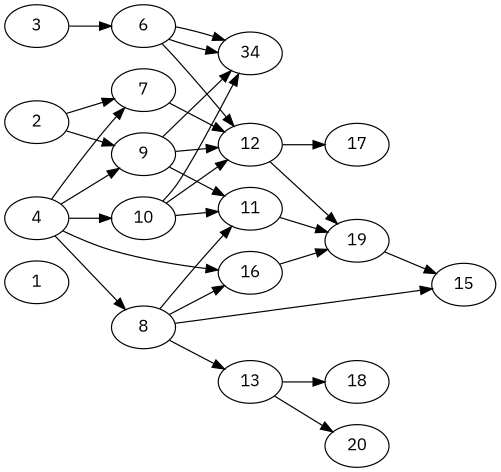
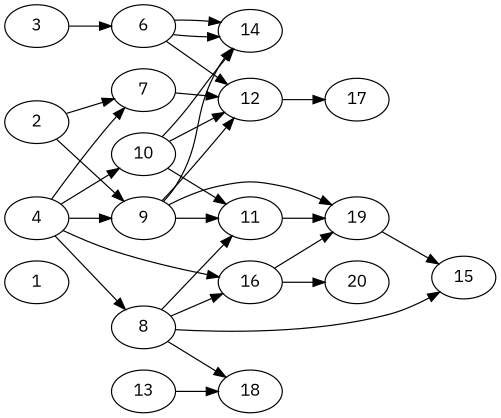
(250, 53) -> (250, 31)
(299, 189) -> (244, 182)
(192, 352) -> (192, 356)
(299, 411) -> (298, 282)
